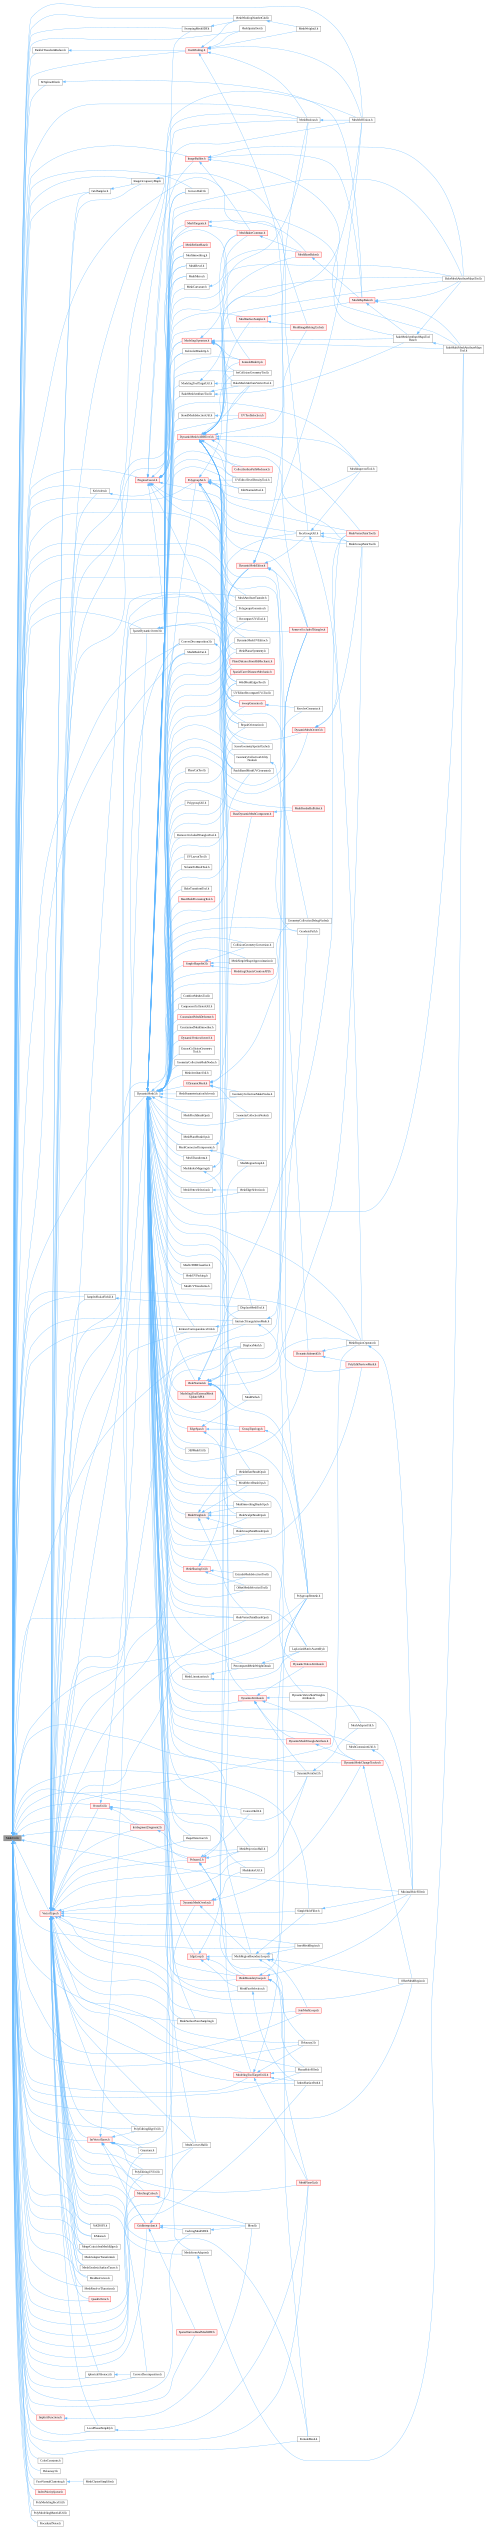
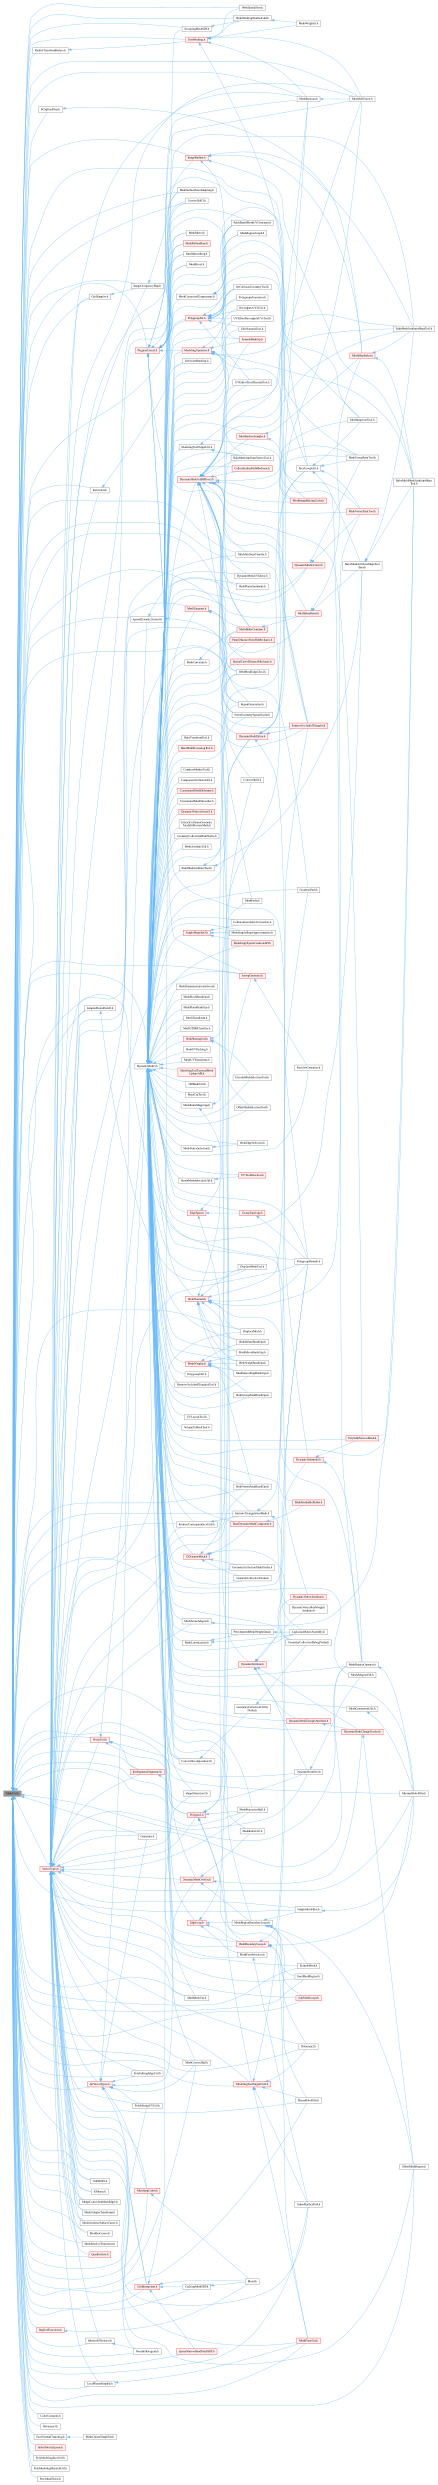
(391, 322) -> (334, 591)
(172, 689) -> (226, 1088)
(197, 1050) -> (197, 824)
(197, 1515) -> (197, 1364)
(147, 2375) -> (147, 2351)
